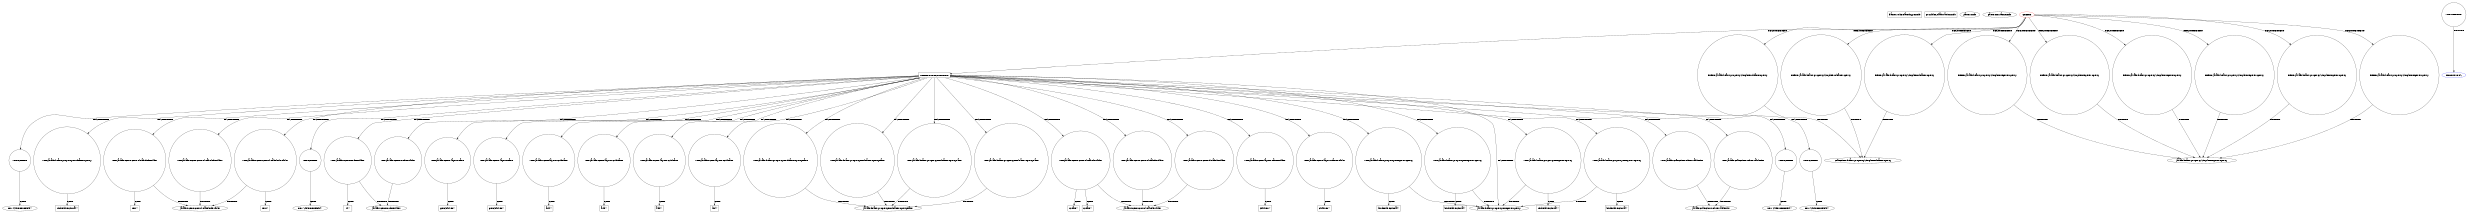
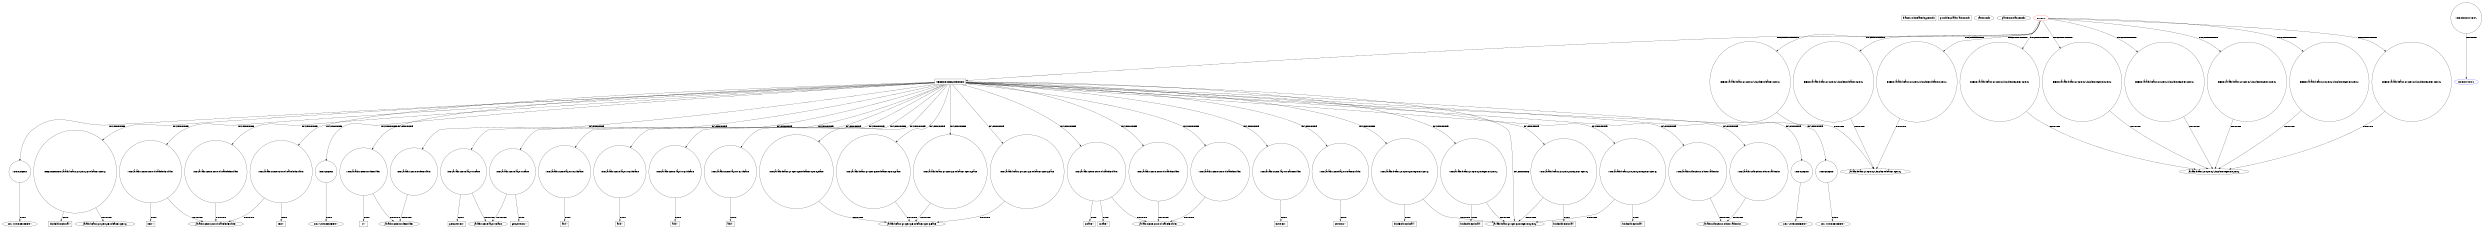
(2454, 15) -> (2466, 18)
(1778, 31) -> (1788, 38)
(67, 160) -> (75, 172)
(1863, 160) -> (1875, 172)
none -> (105, 224)
none -> (488, 224)
